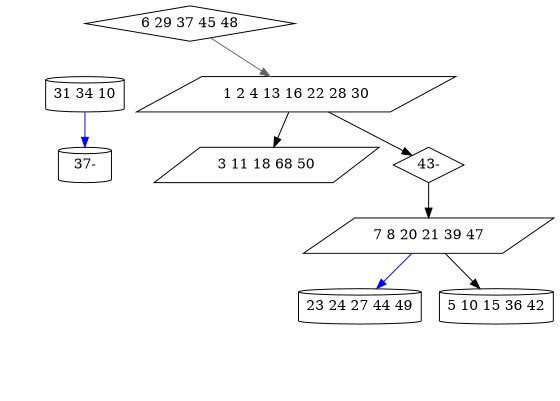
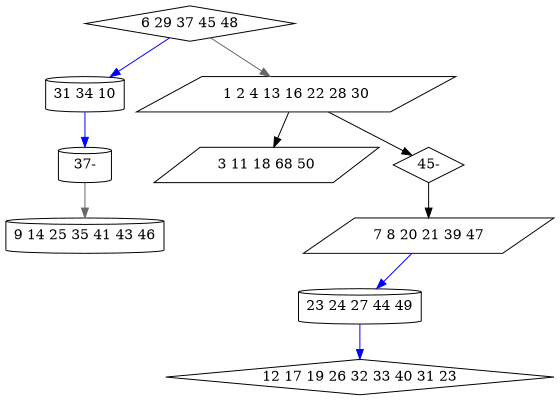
none -> (144, 55)
(429, 165) -> (429, 165)
none -> (85, 236)
(496, 306) -> none
none -> (360, 377)
